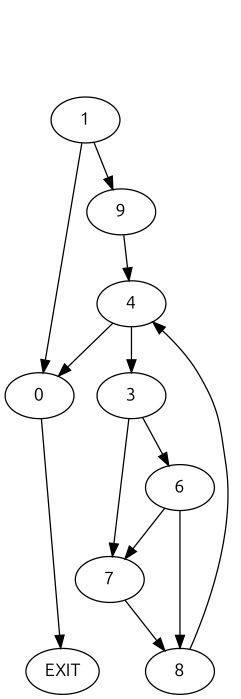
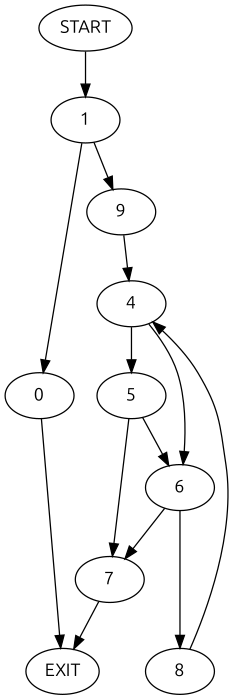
none -> (86, 28)
(90, 345) -> (180, 384)
(131, 396) -> (131, 396)
(141, 620) -> (89, 619)
